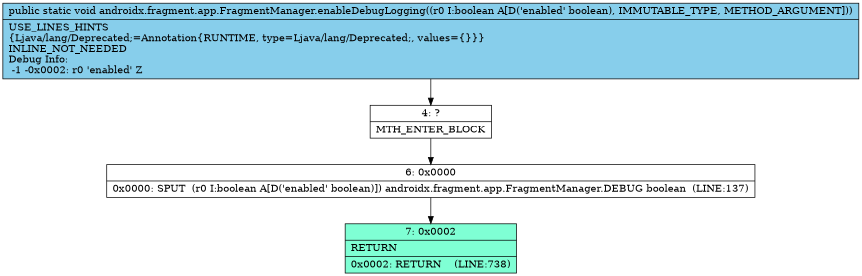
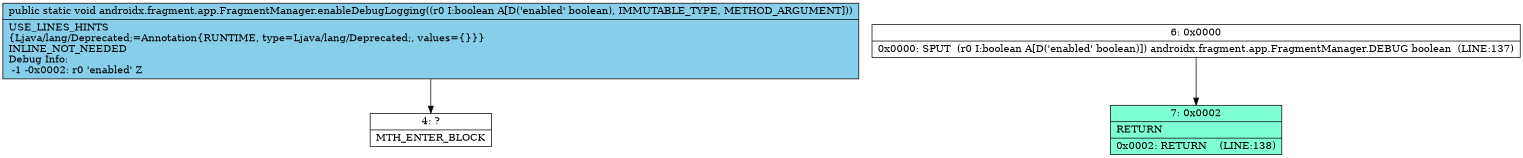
(431, 148) -> none
(431, 264) -> (1196, 146)
